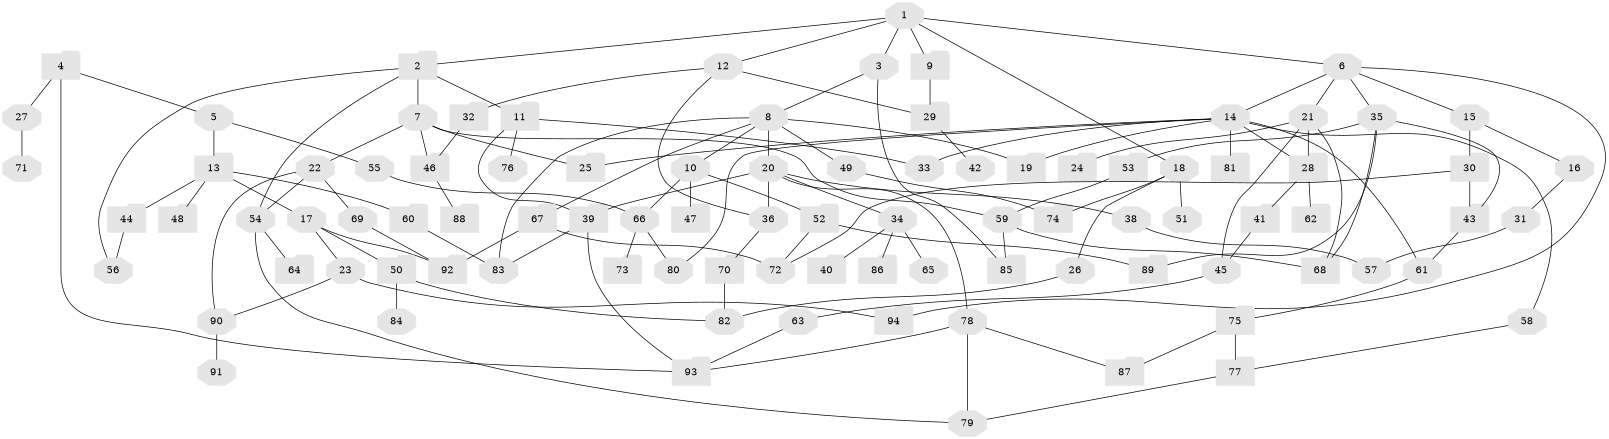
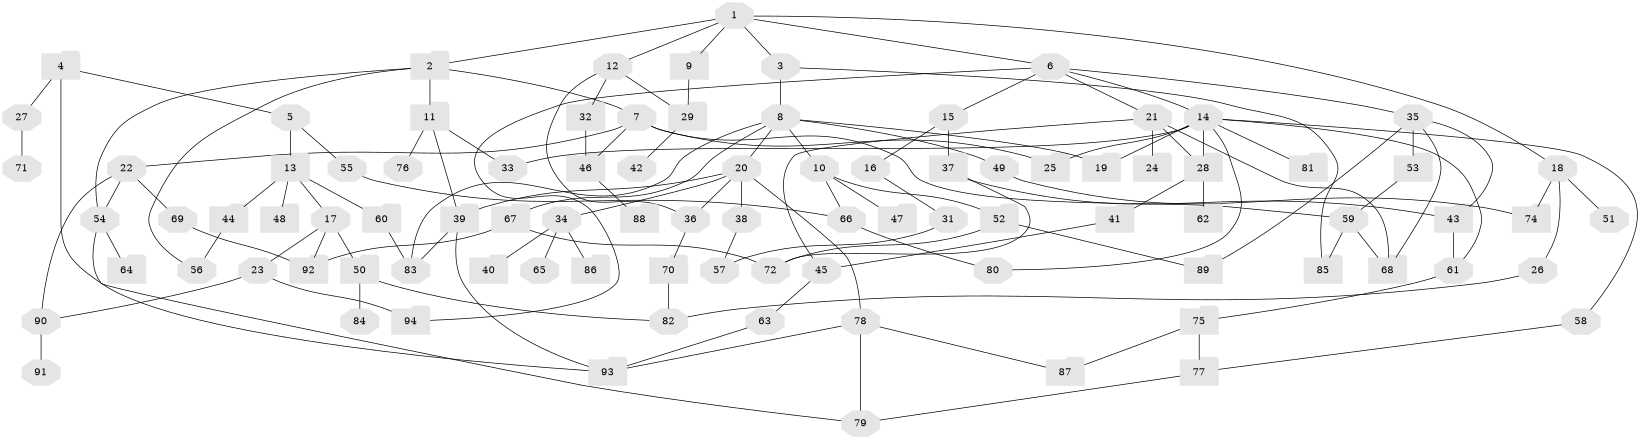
(1470, 169) -> (948, 169)
(623, 271) -> none
